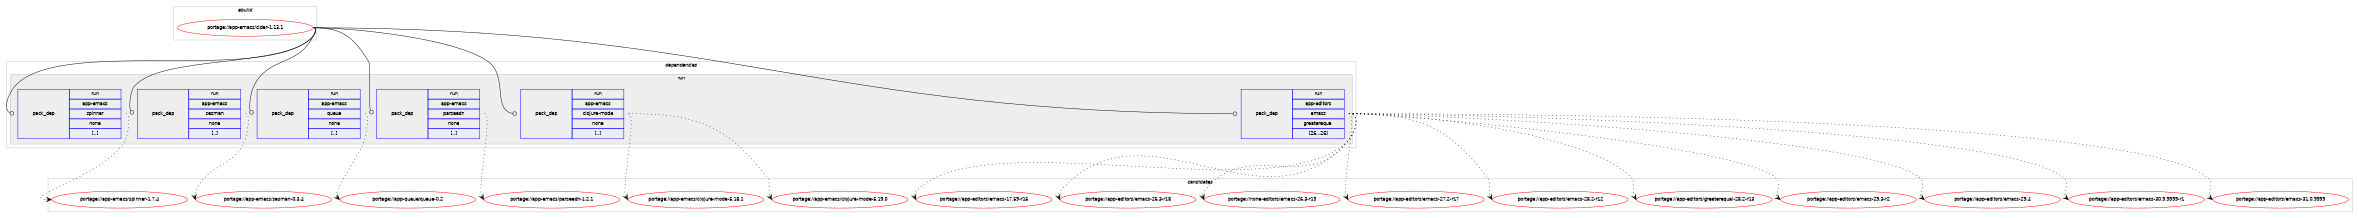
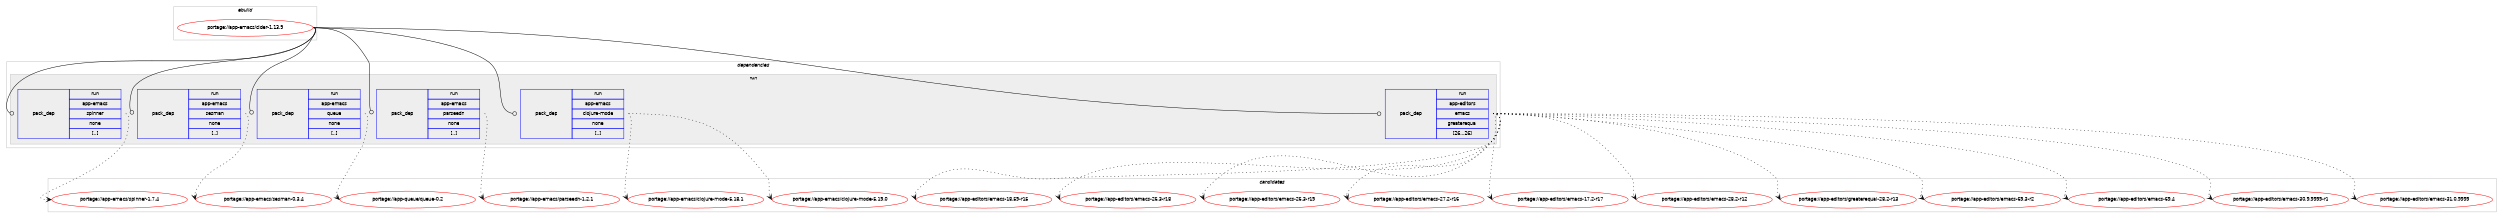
(245, 28) -> (245, 28)
(984, 200) -> (984, 200)
(1272, 200) -> (1272, 200)
none -> (1416, 200)
(1416, 200) -> (1560, 200)
(1848, 200) -> (1993, 200)
(1993, 200) -> (2137, 200)
